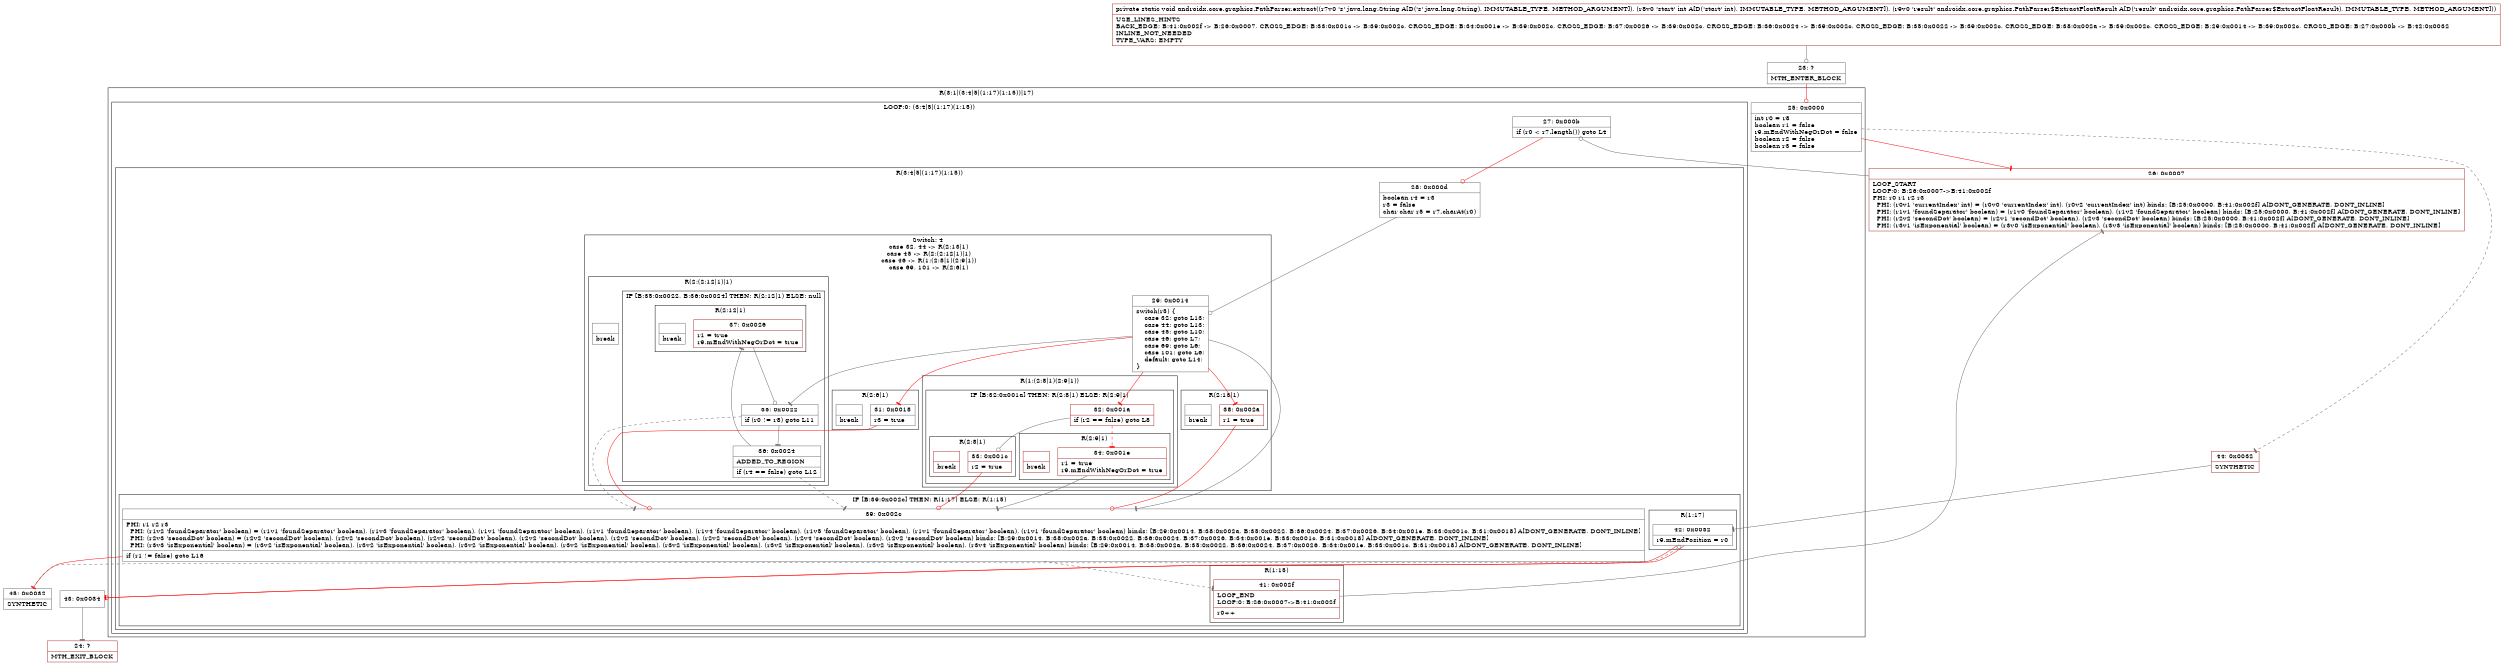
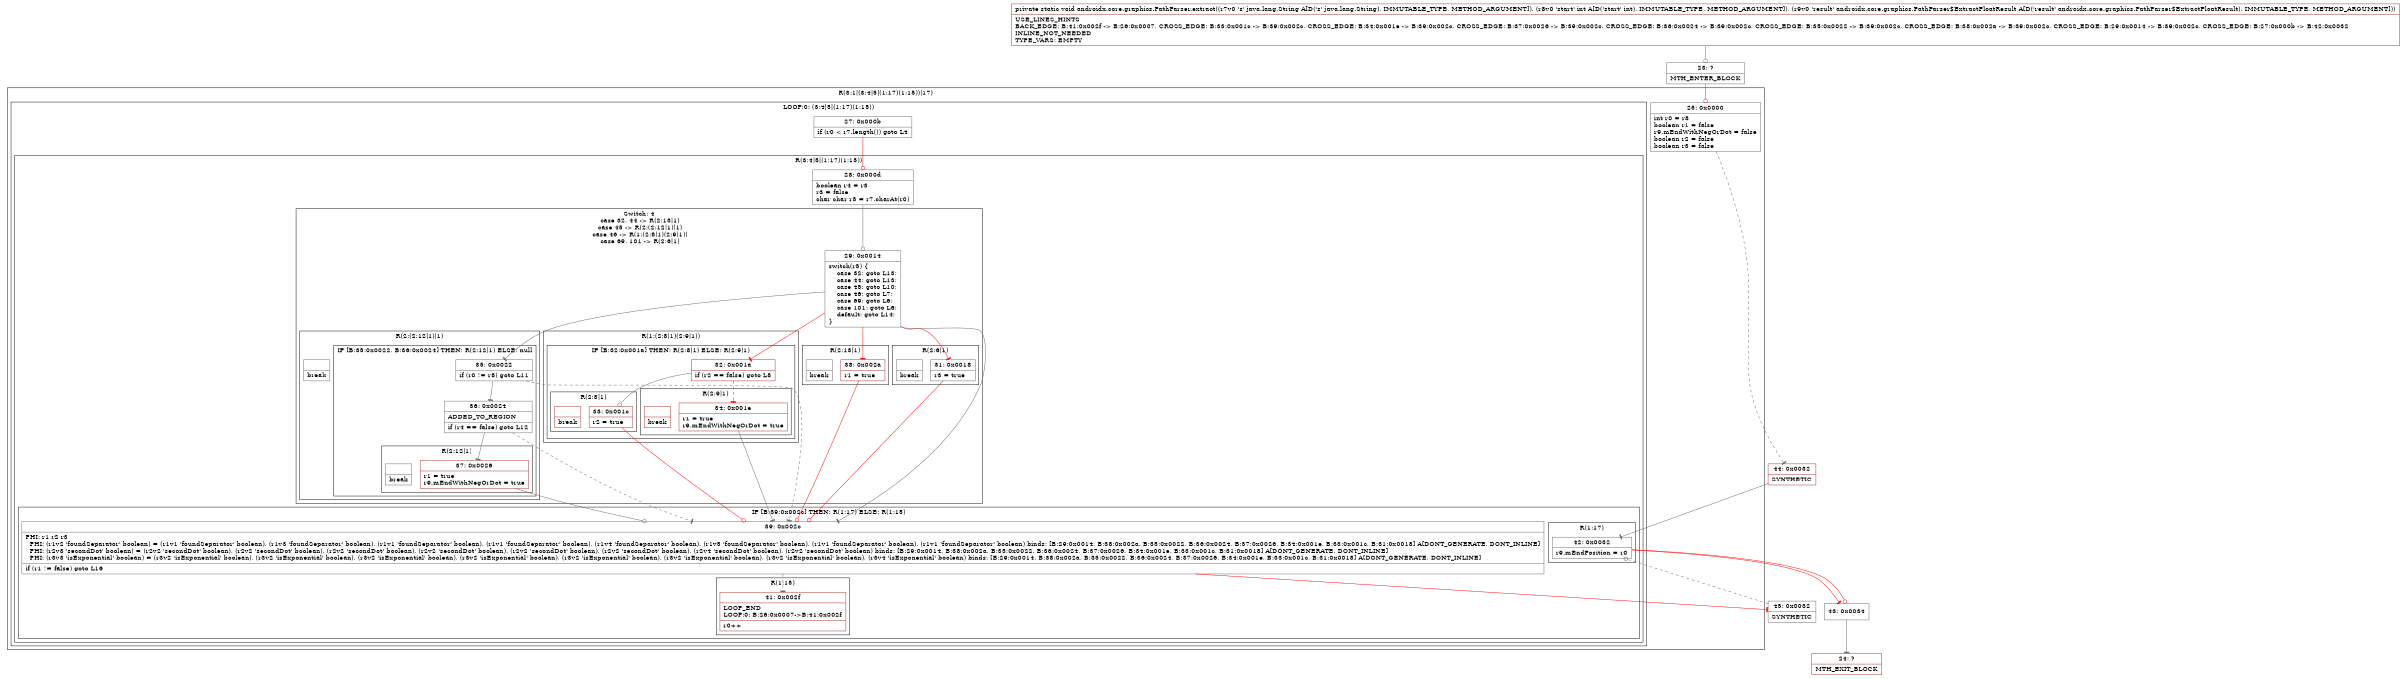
(2167, 200) -> none
(764, 374) -> (595, 510)
